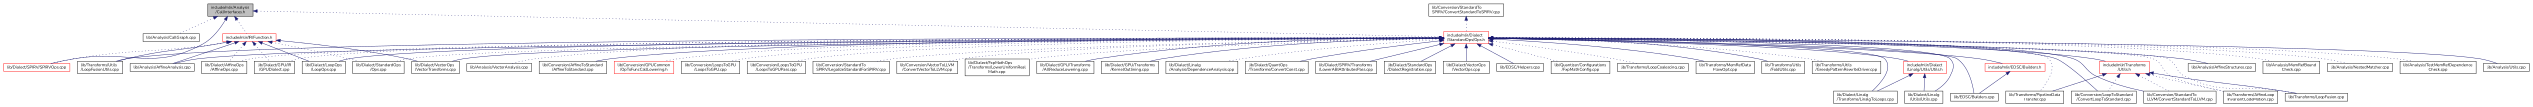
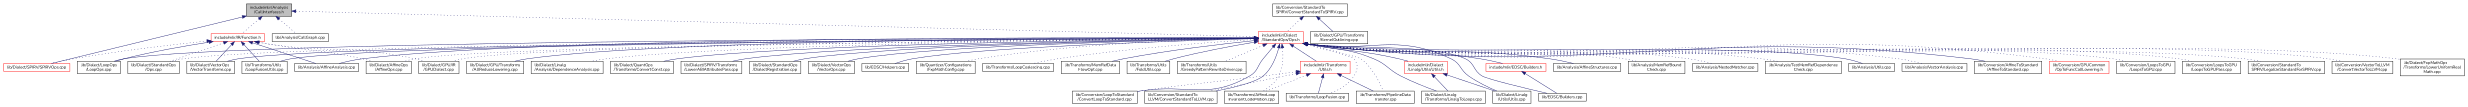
(1258, 47) -> (1326, 25)
